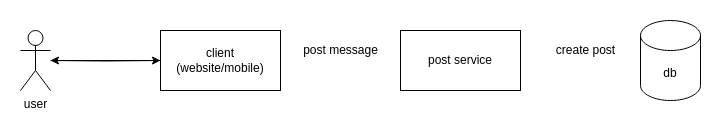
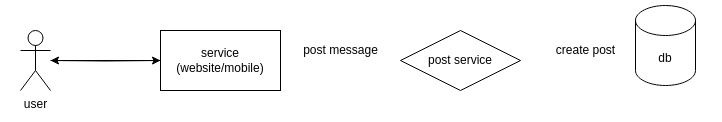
(221, 61) -> (221, 61)
(461, 61) -> (461, 61)
(671, 61) -> (666, 46)
